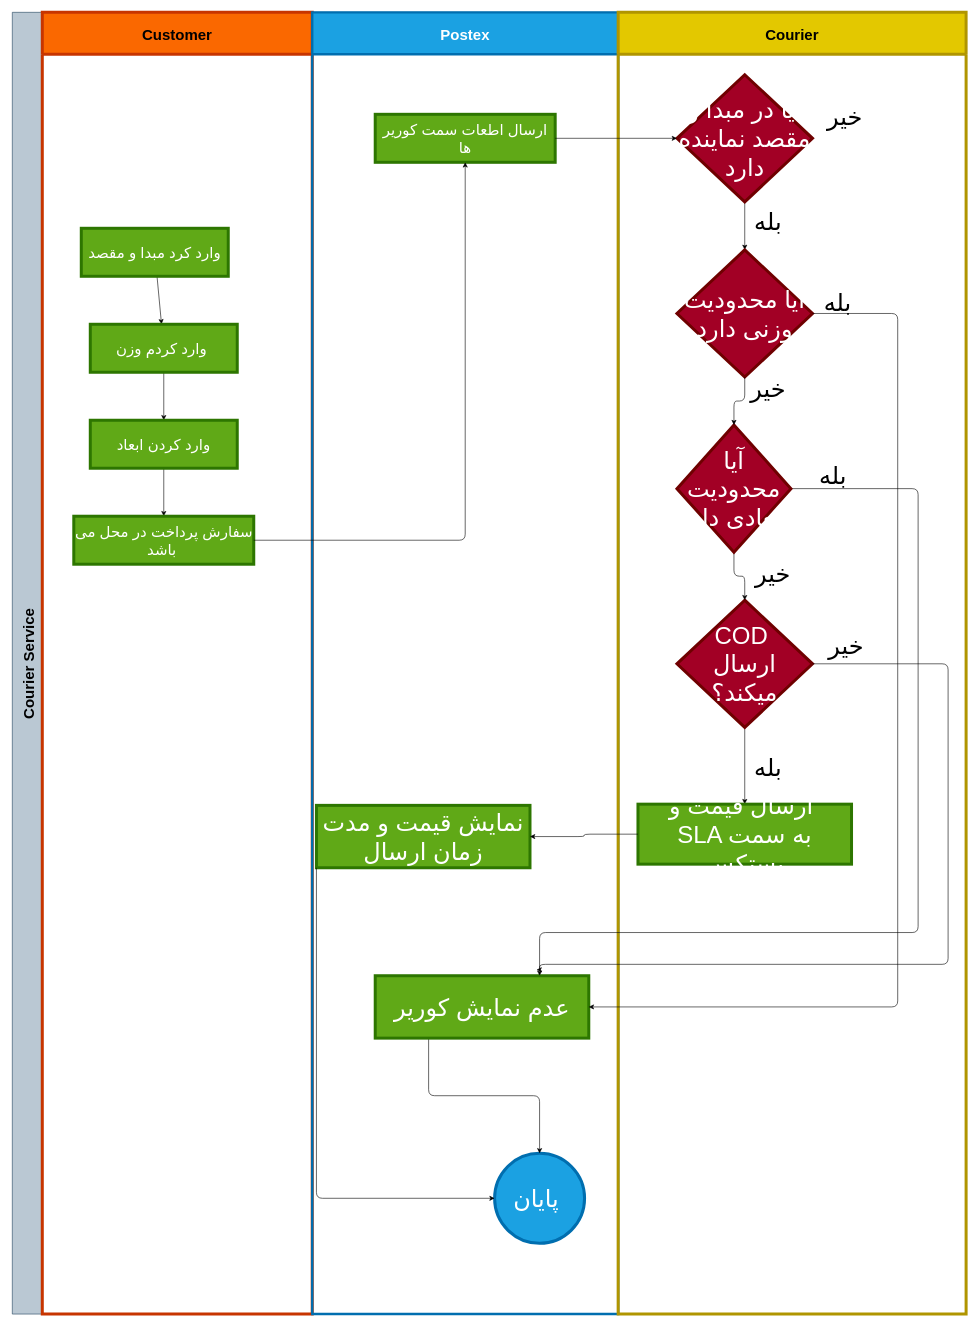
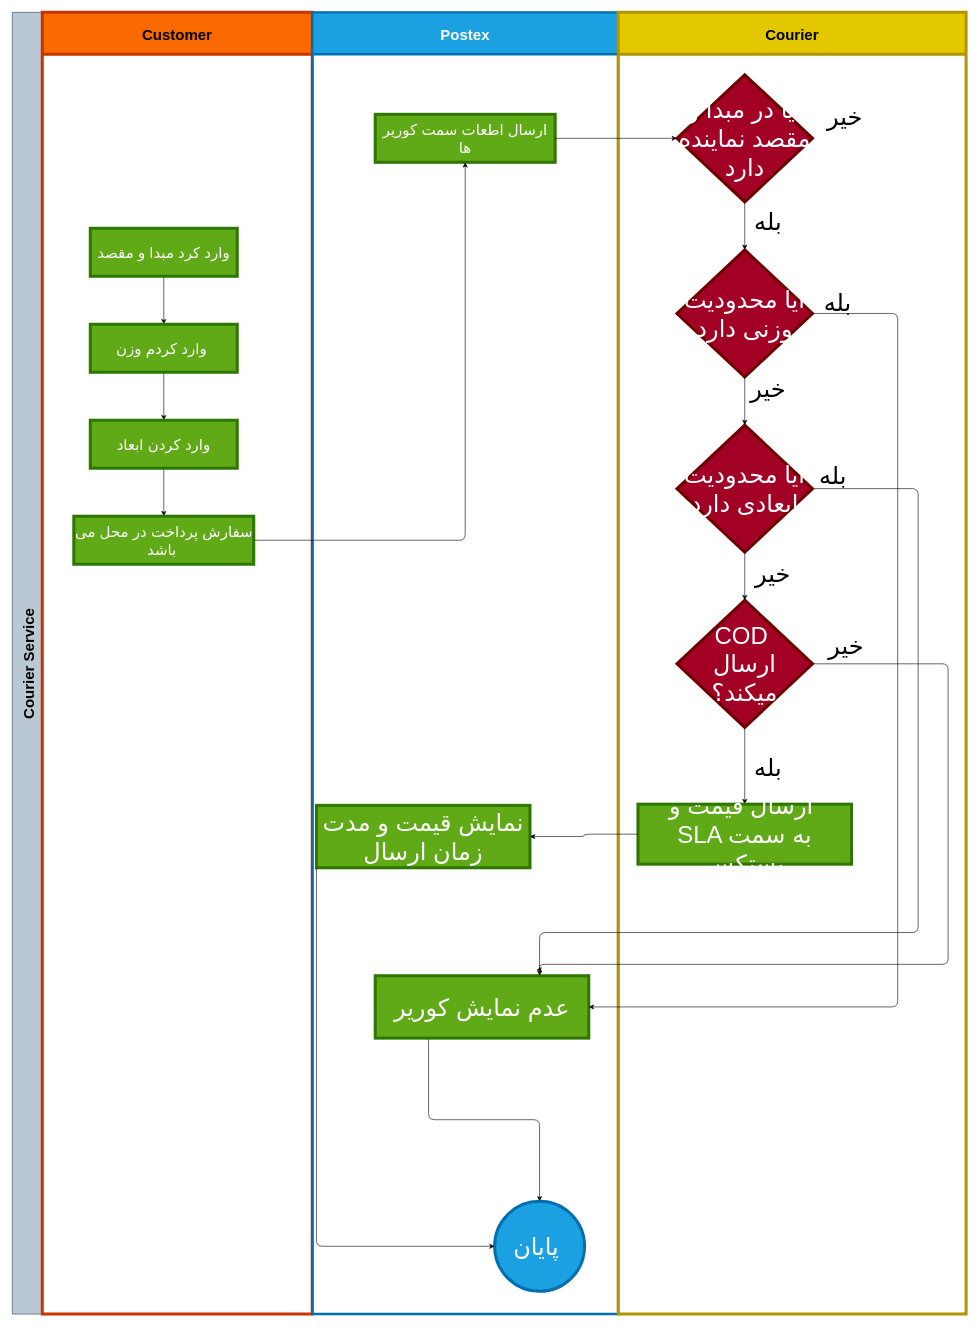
(155, 252) -> (164, 252)
(734, 489) -> (745, 489)
(540, 1199) -> (540, 1247)
